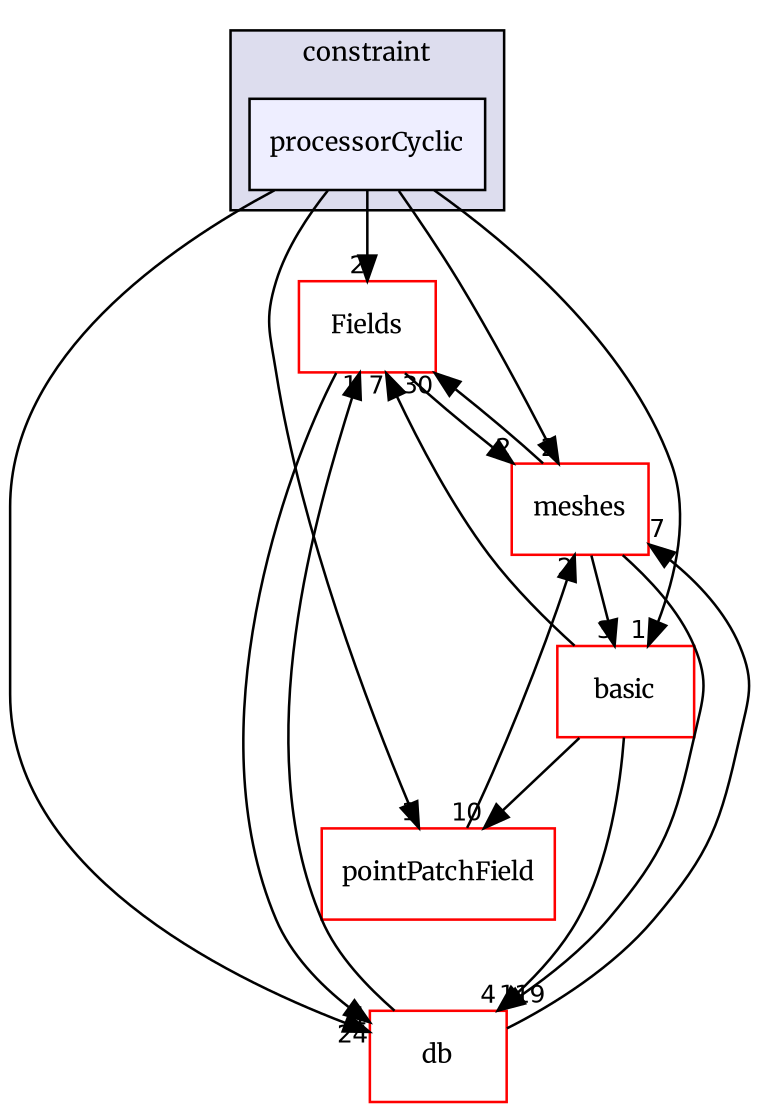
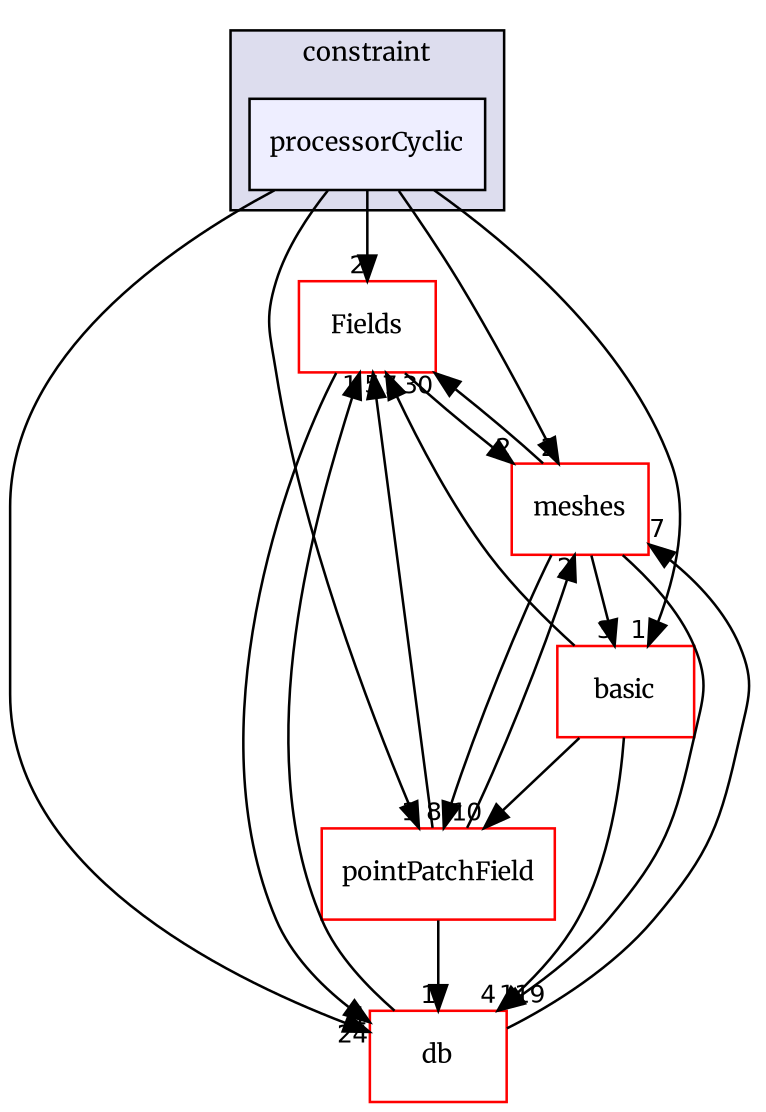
none -> (404, 613)
none -> (498, 678)
none -> (438, 953)
